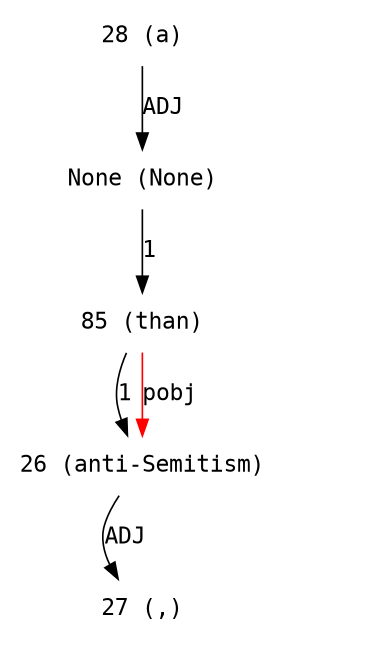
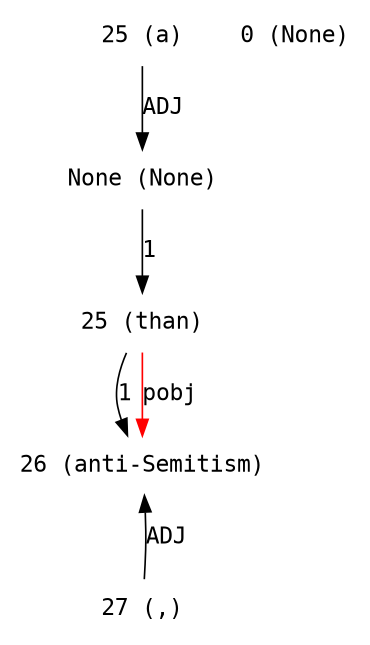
(142, 36) -> (142, 36)
none -> (295, 36)
(142, 323) -> (142, 323)
(104, 529) -> (146, 546)
